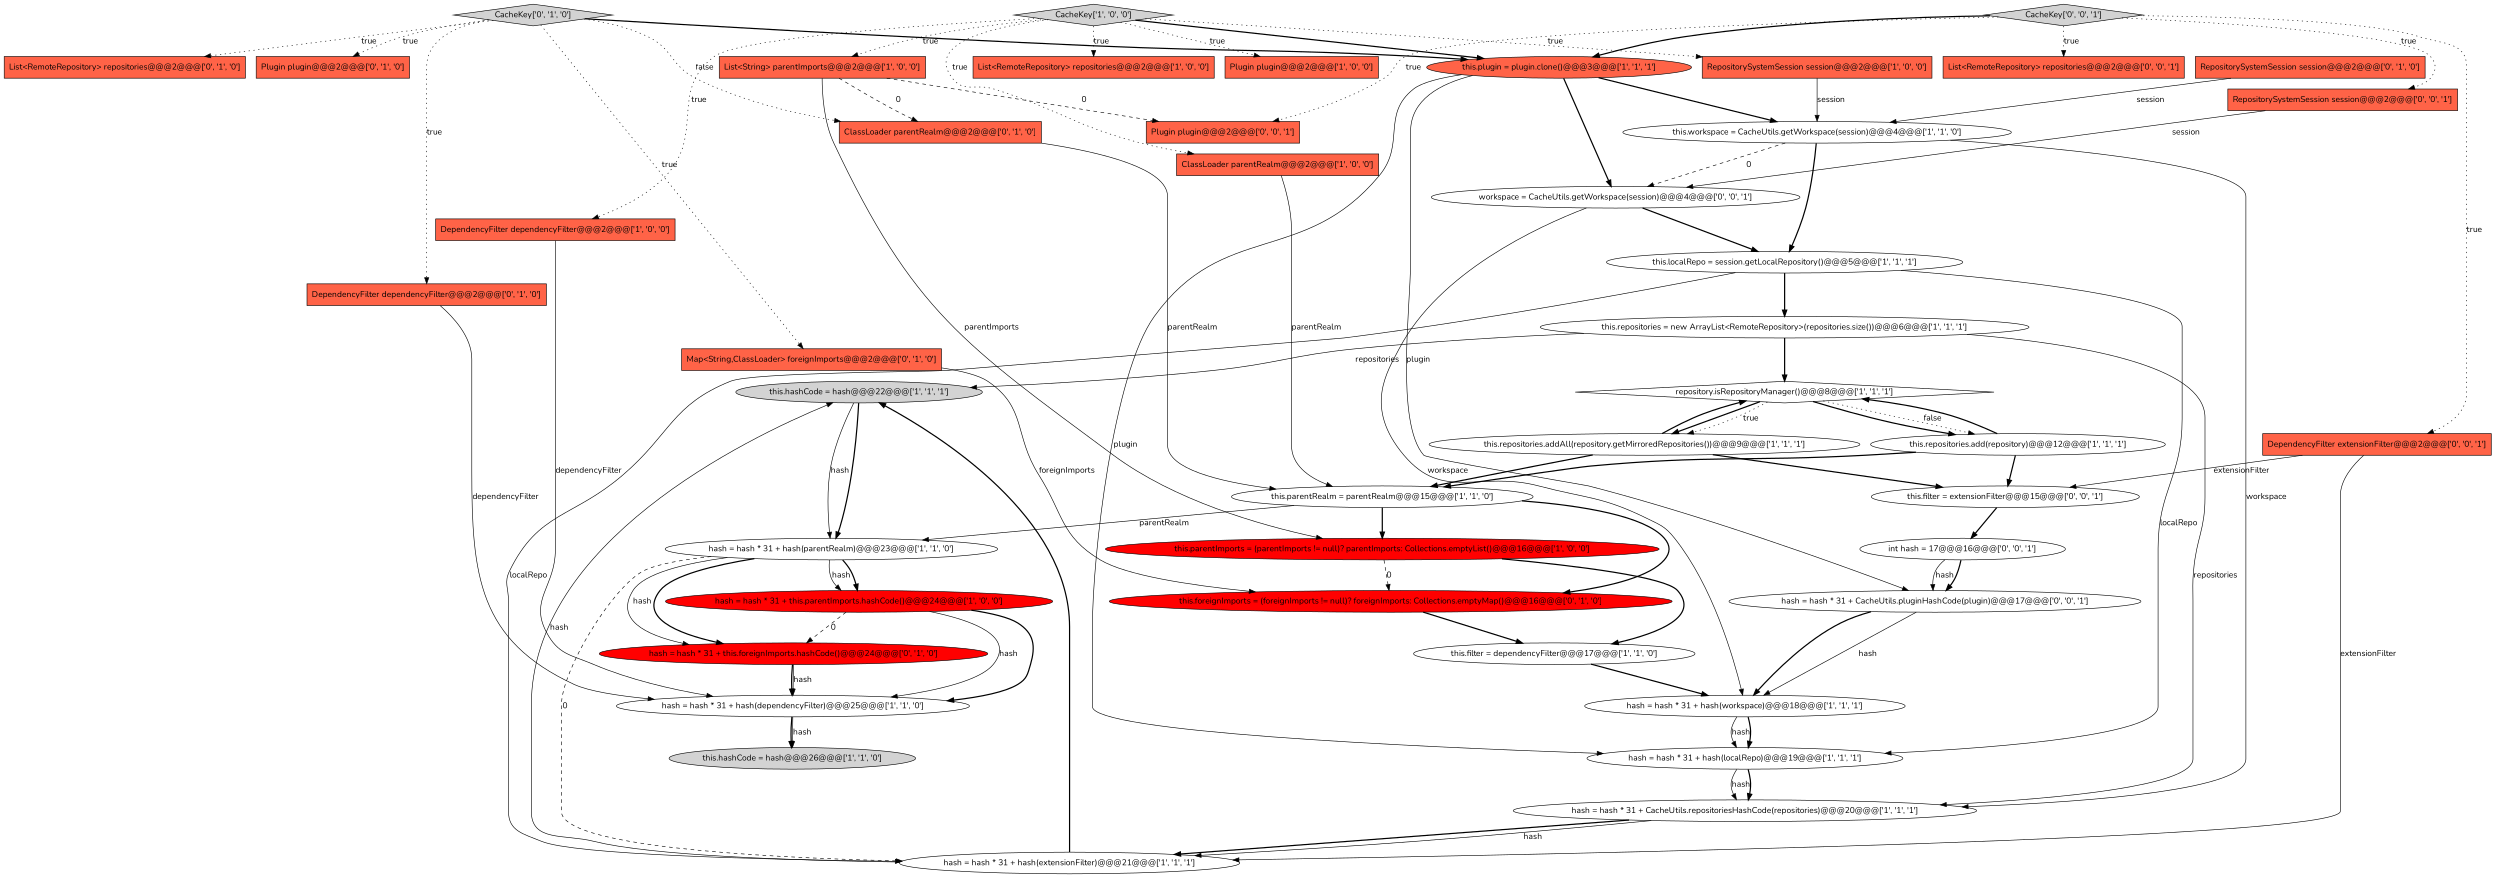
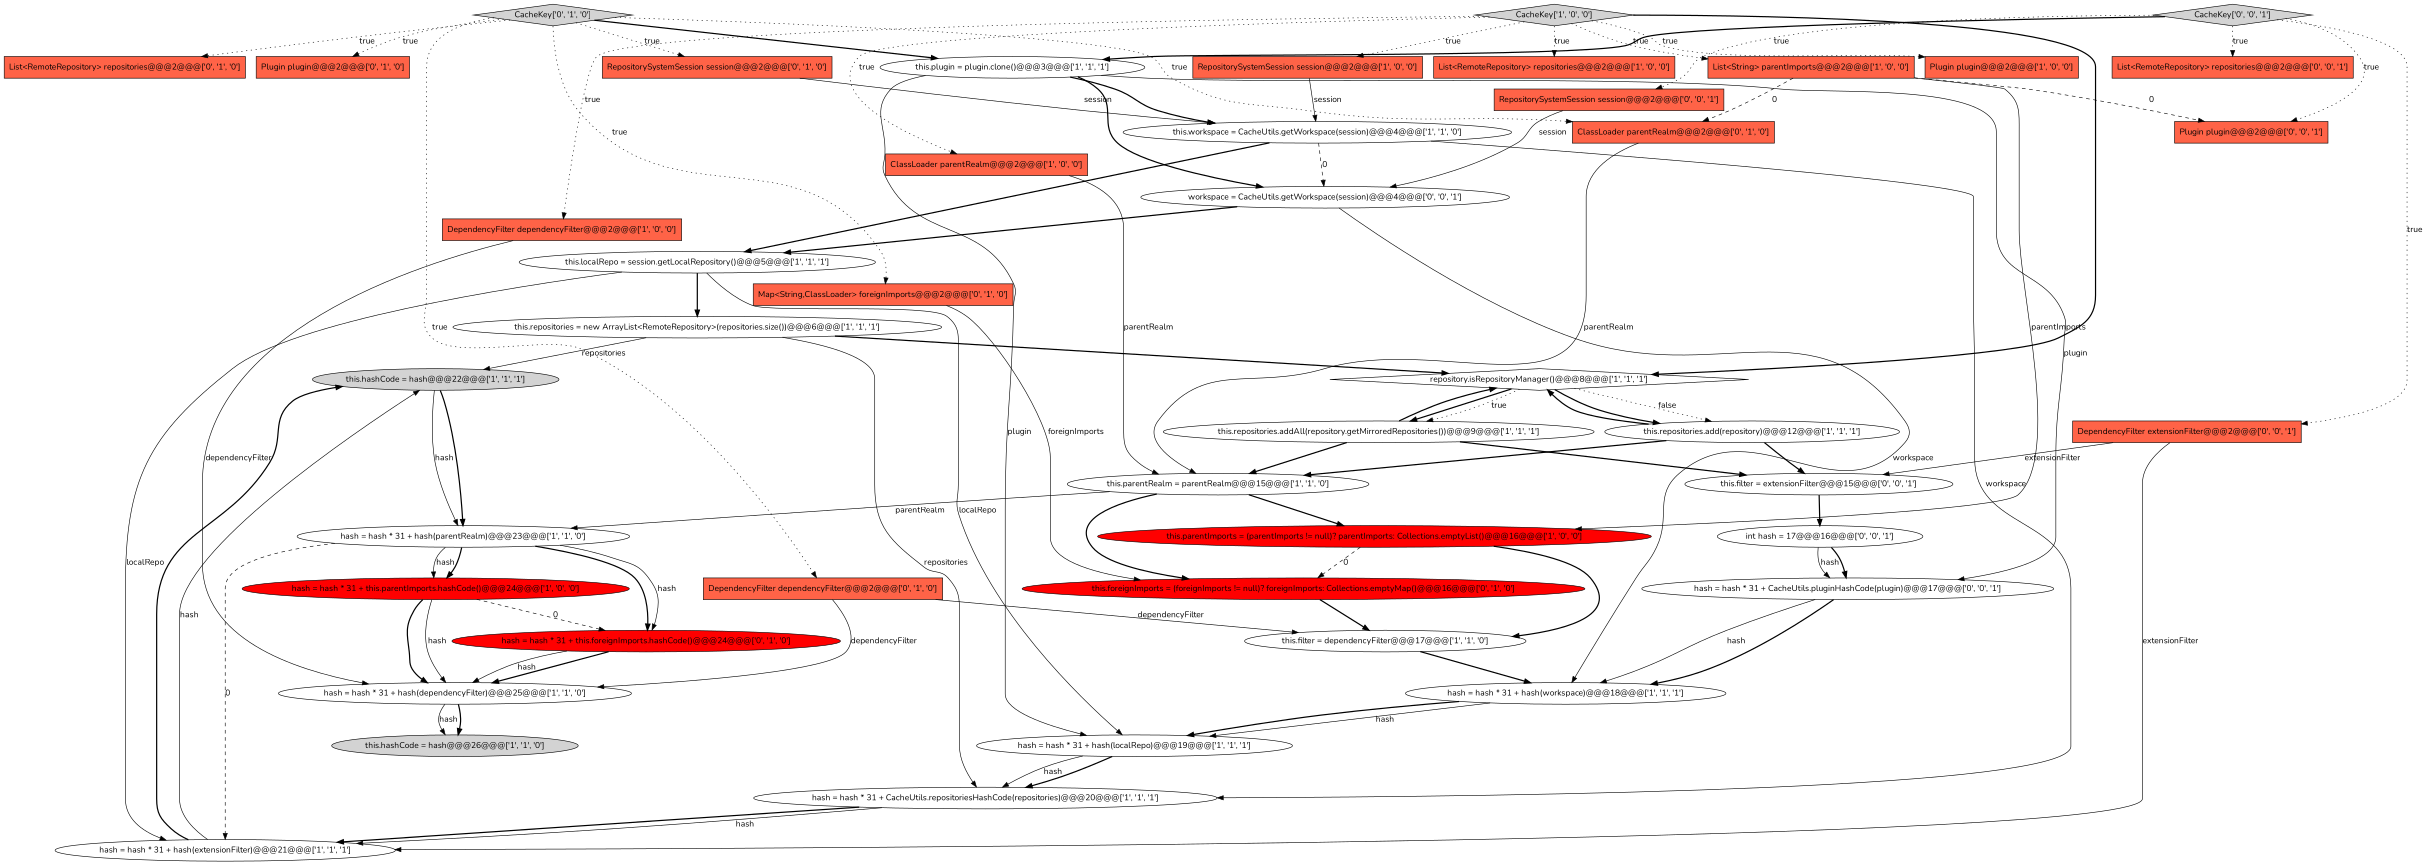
none -> (627, 39)
(1306, 39) -> (2096, 176)
(705, 67) -> (1180, 67)
(1559, 67) -> (1012, 67)
none -> (1114, 616)
